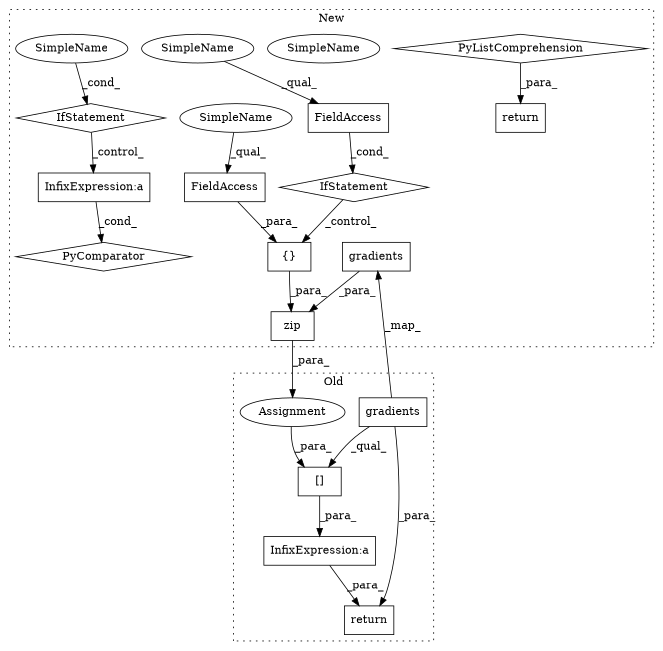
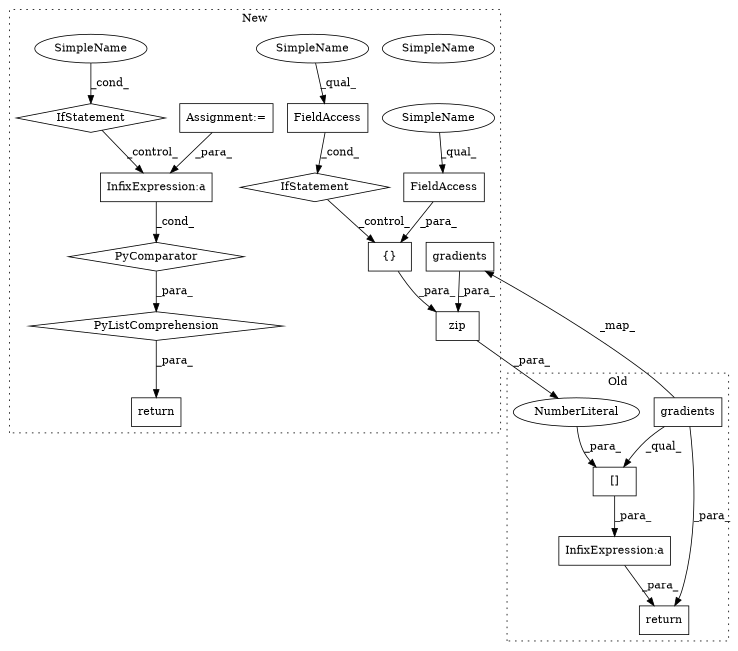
none -> (226, 118)
none -> (156, 287)
(293, 412) -> (576, 412)
